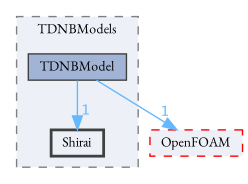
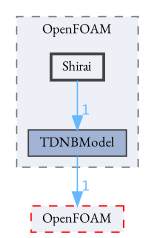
(77, 30) -> (77, 30)
(77, 98) -> (77, 98)
